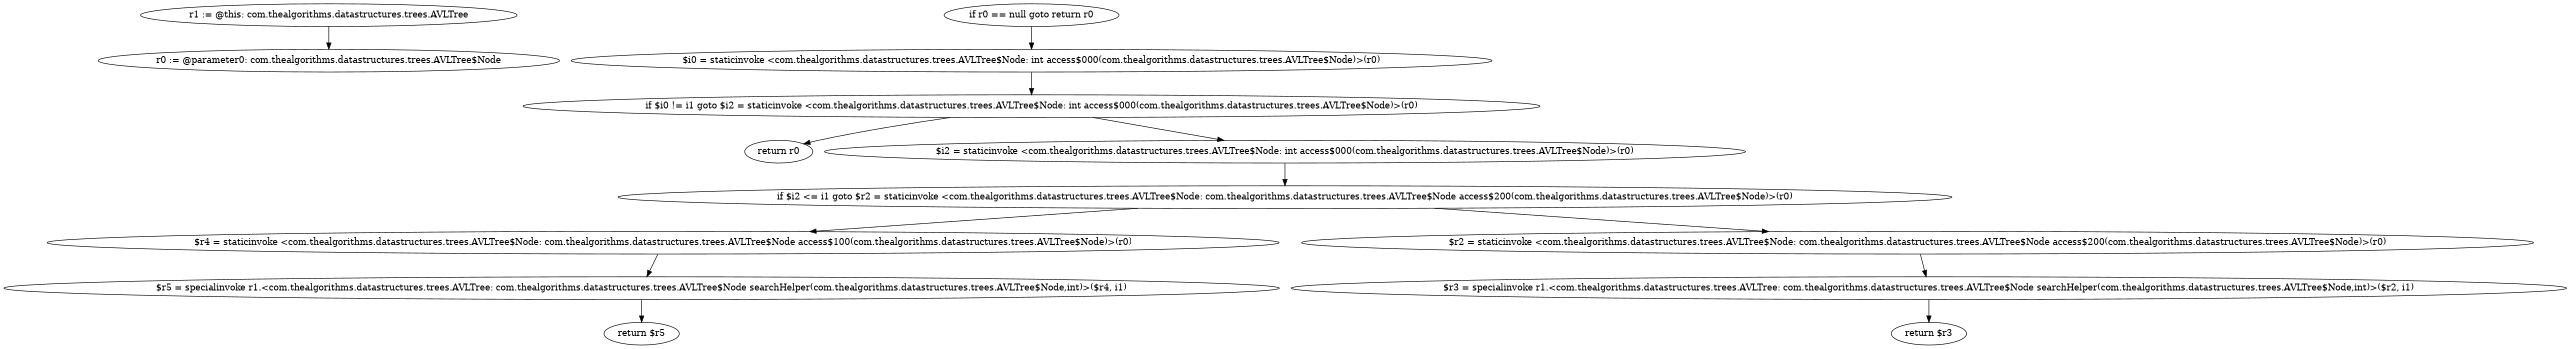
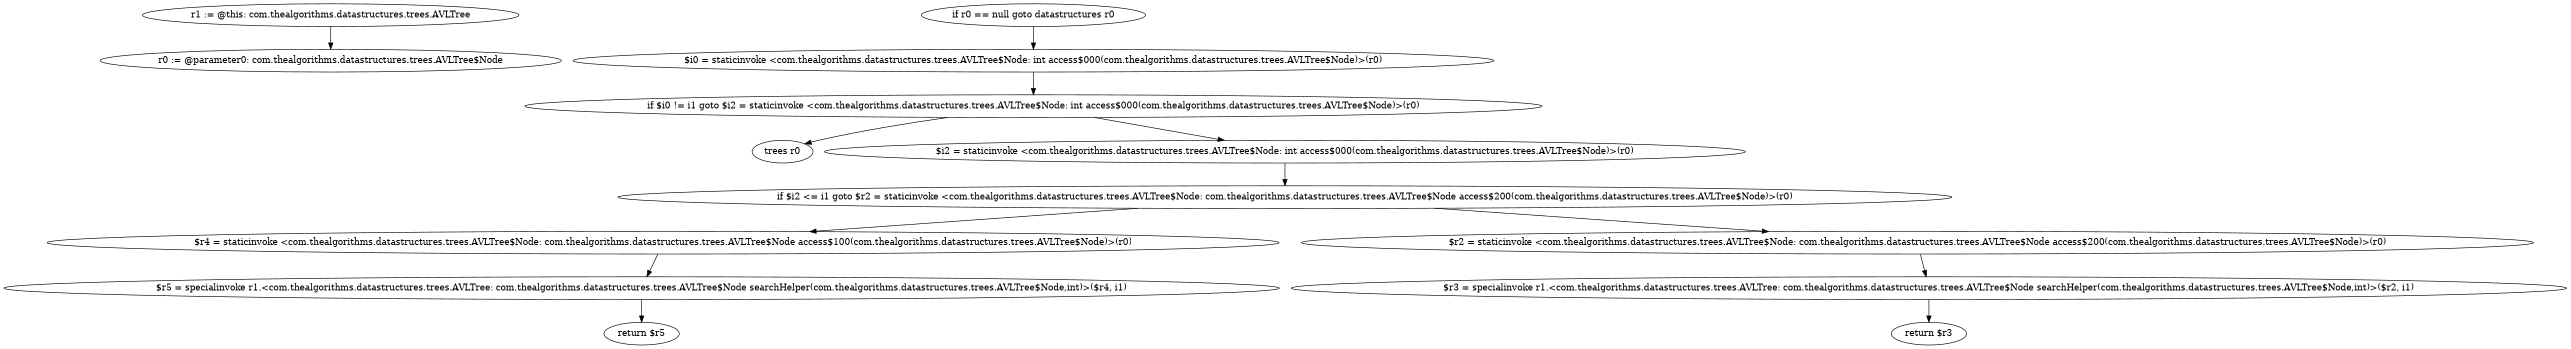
(1032, 15) -> (1033, 15)
(779, 152) -> (783, 152)
